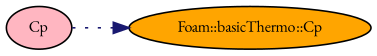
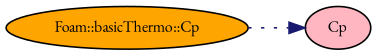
(93, 28) -> (269, 28)
